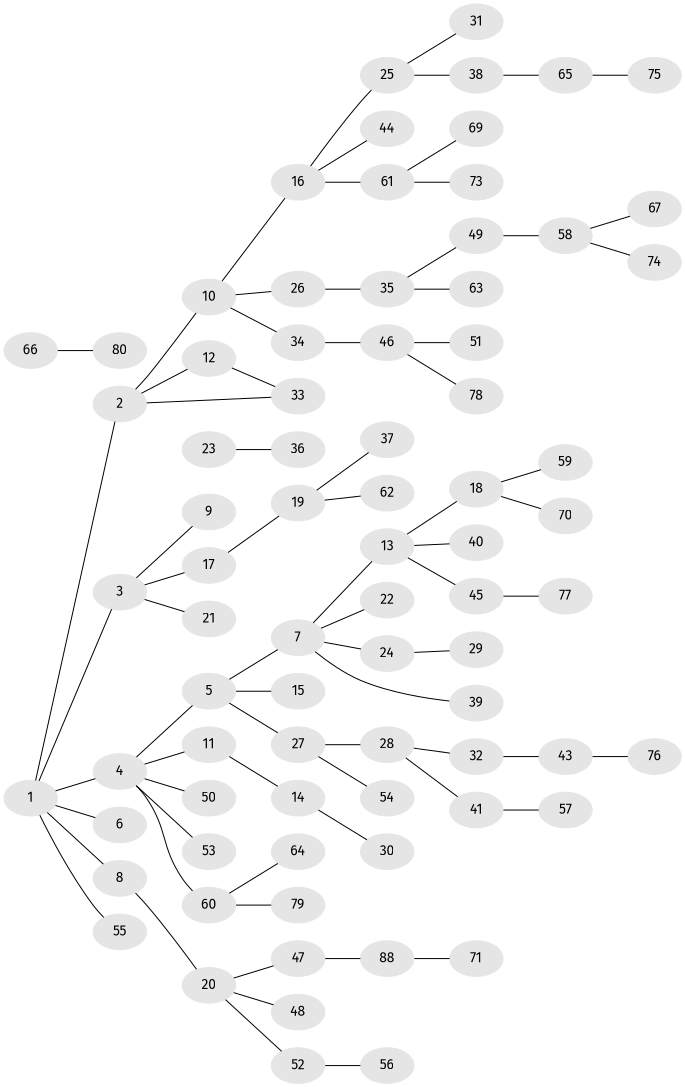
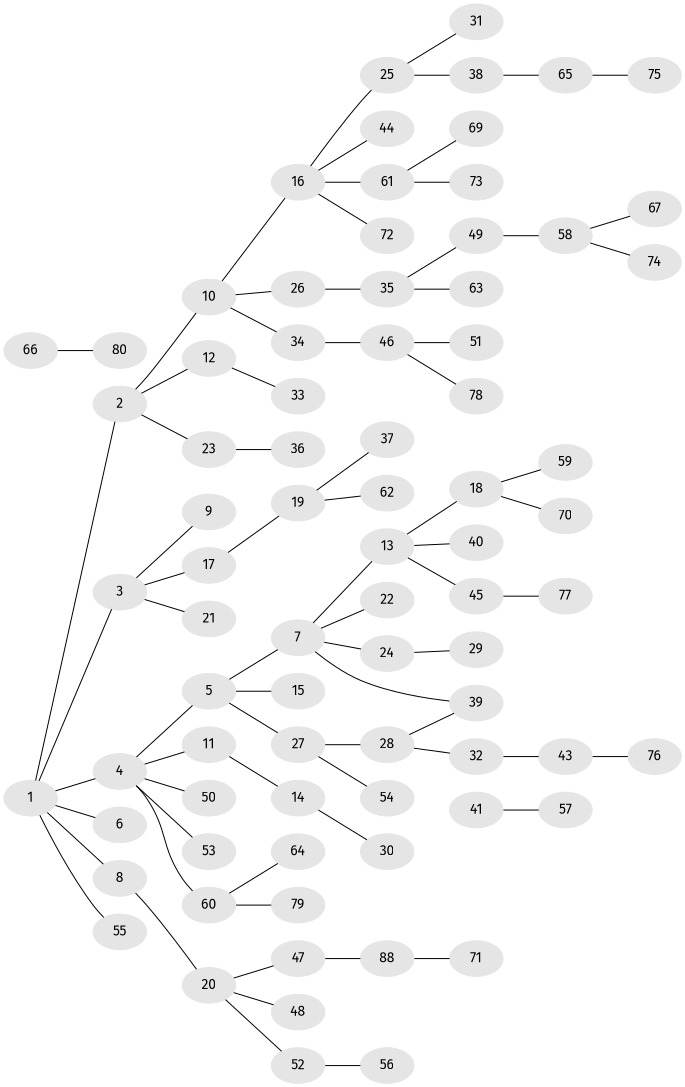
none -> (387, 236)
(209, 400) -> (164, 427)
(432, 777) -> (432, 724)
